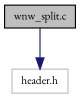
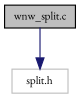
(40, 81) -> (40, 81)
